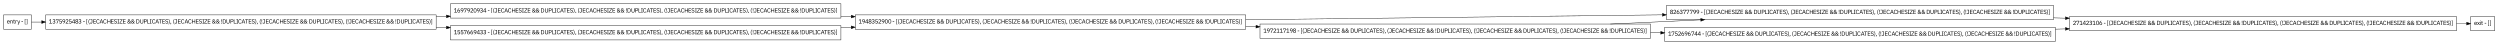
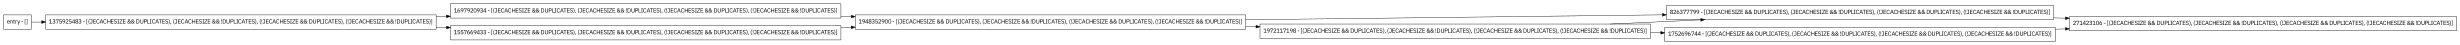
(2483, 24) -> none
